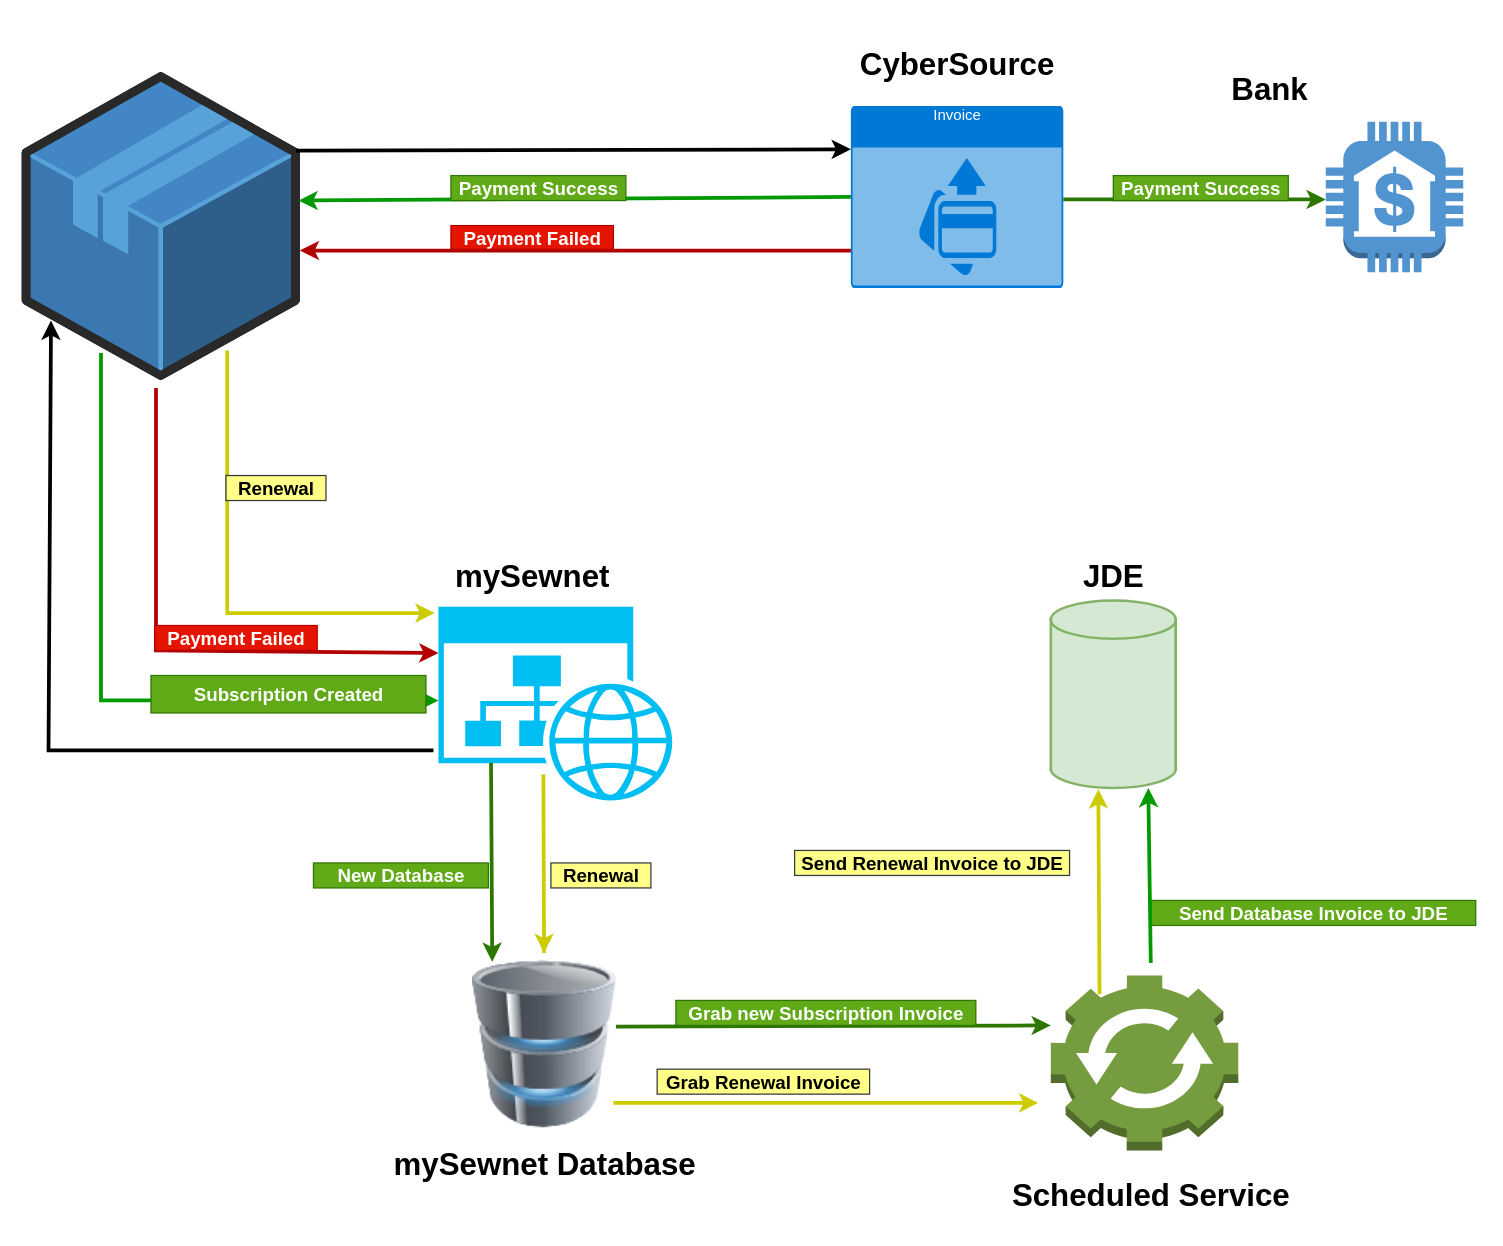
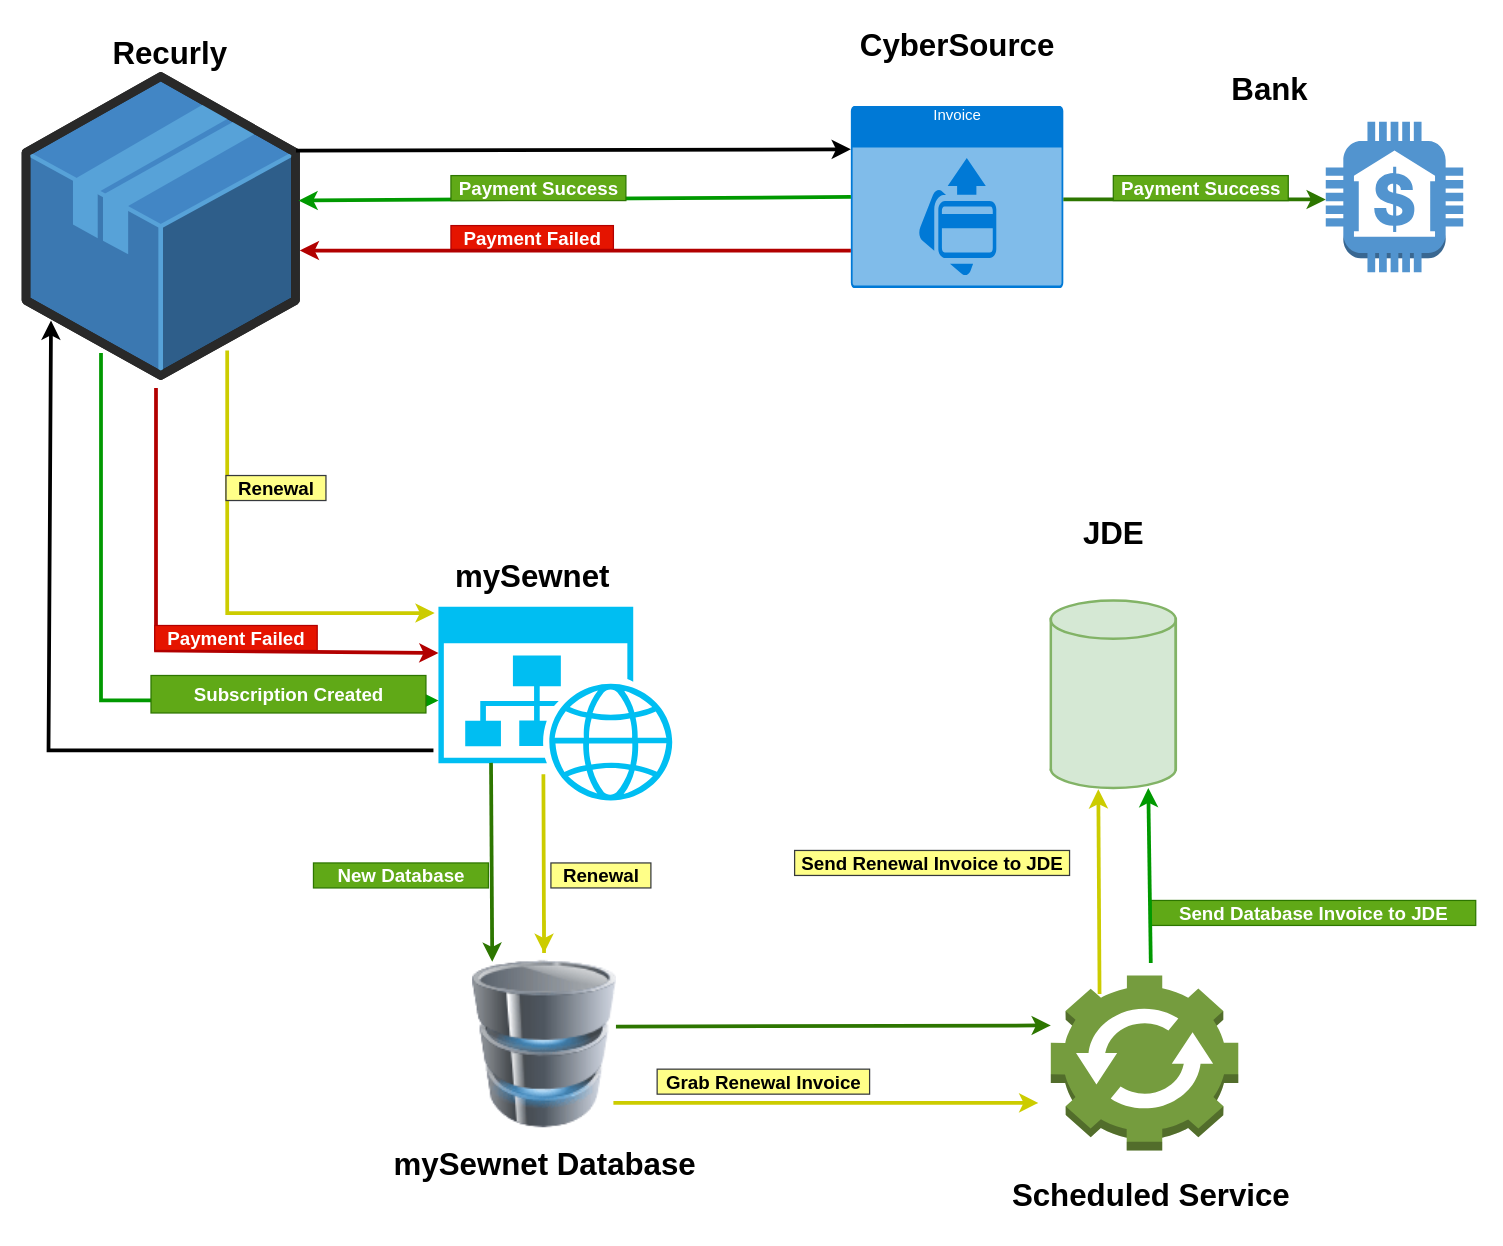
none -> (169, 52)
(957, 63) -> (957, 44)
(1113, 576) -> (1113, 532)
(826, 1013) -> none
